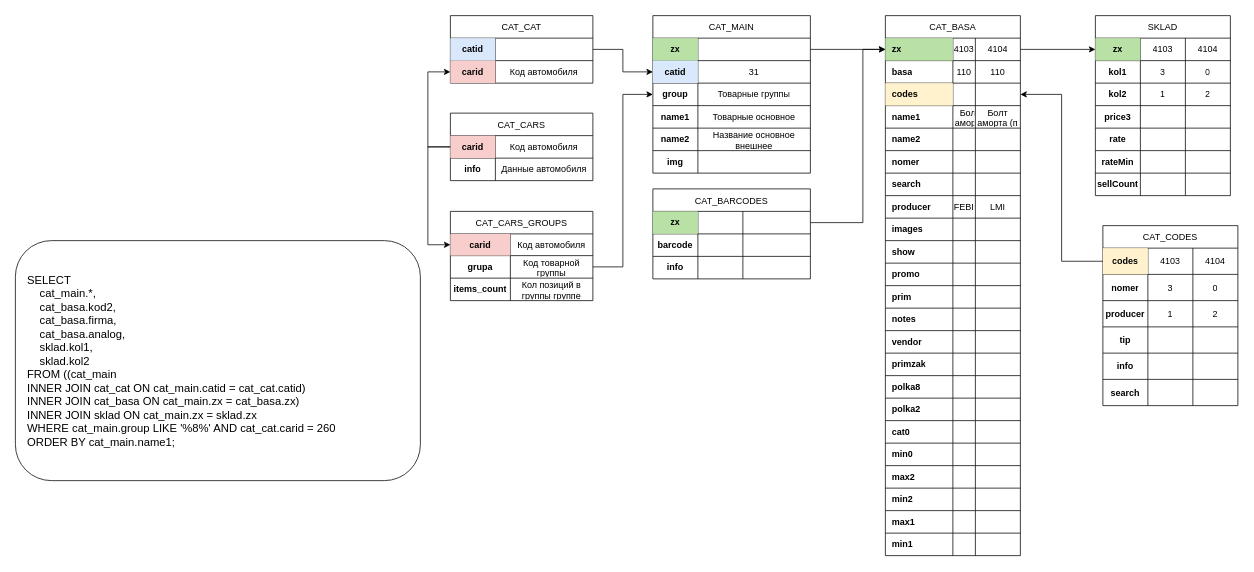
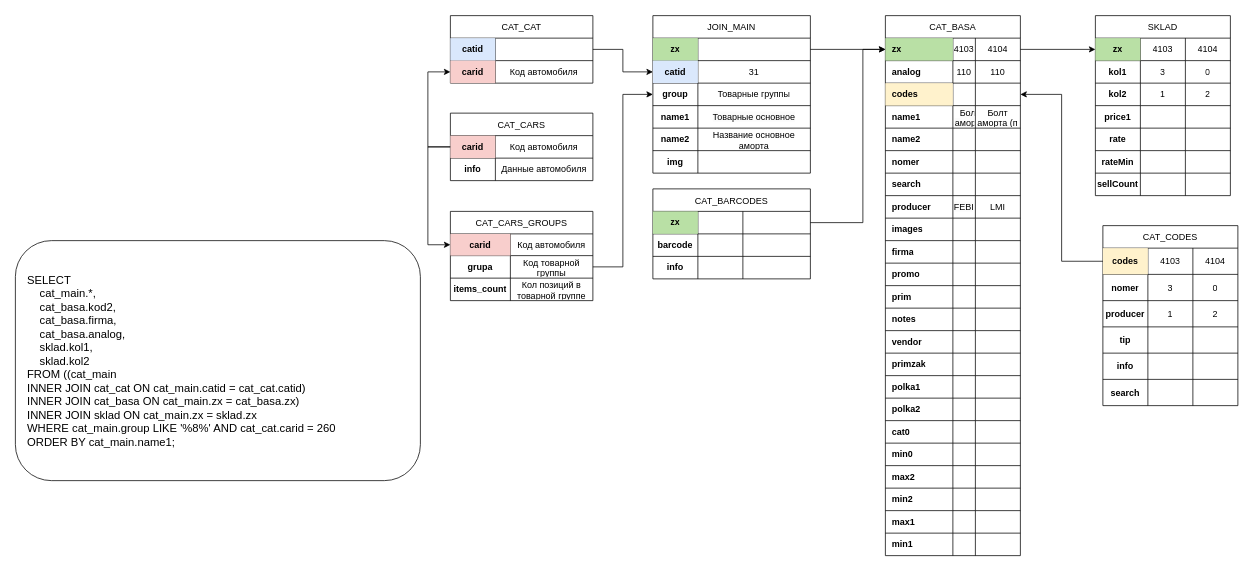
(731, 27) -> (731, 27)
(902, 72) -> (906, 72)
(1118, 117) -> (1118, 117)
(754, 139) -> (754, 139)
(902, 252) -> (904, 252)
(552, 289) -> (552, 289)
(906, 387) -> (906, 387)
